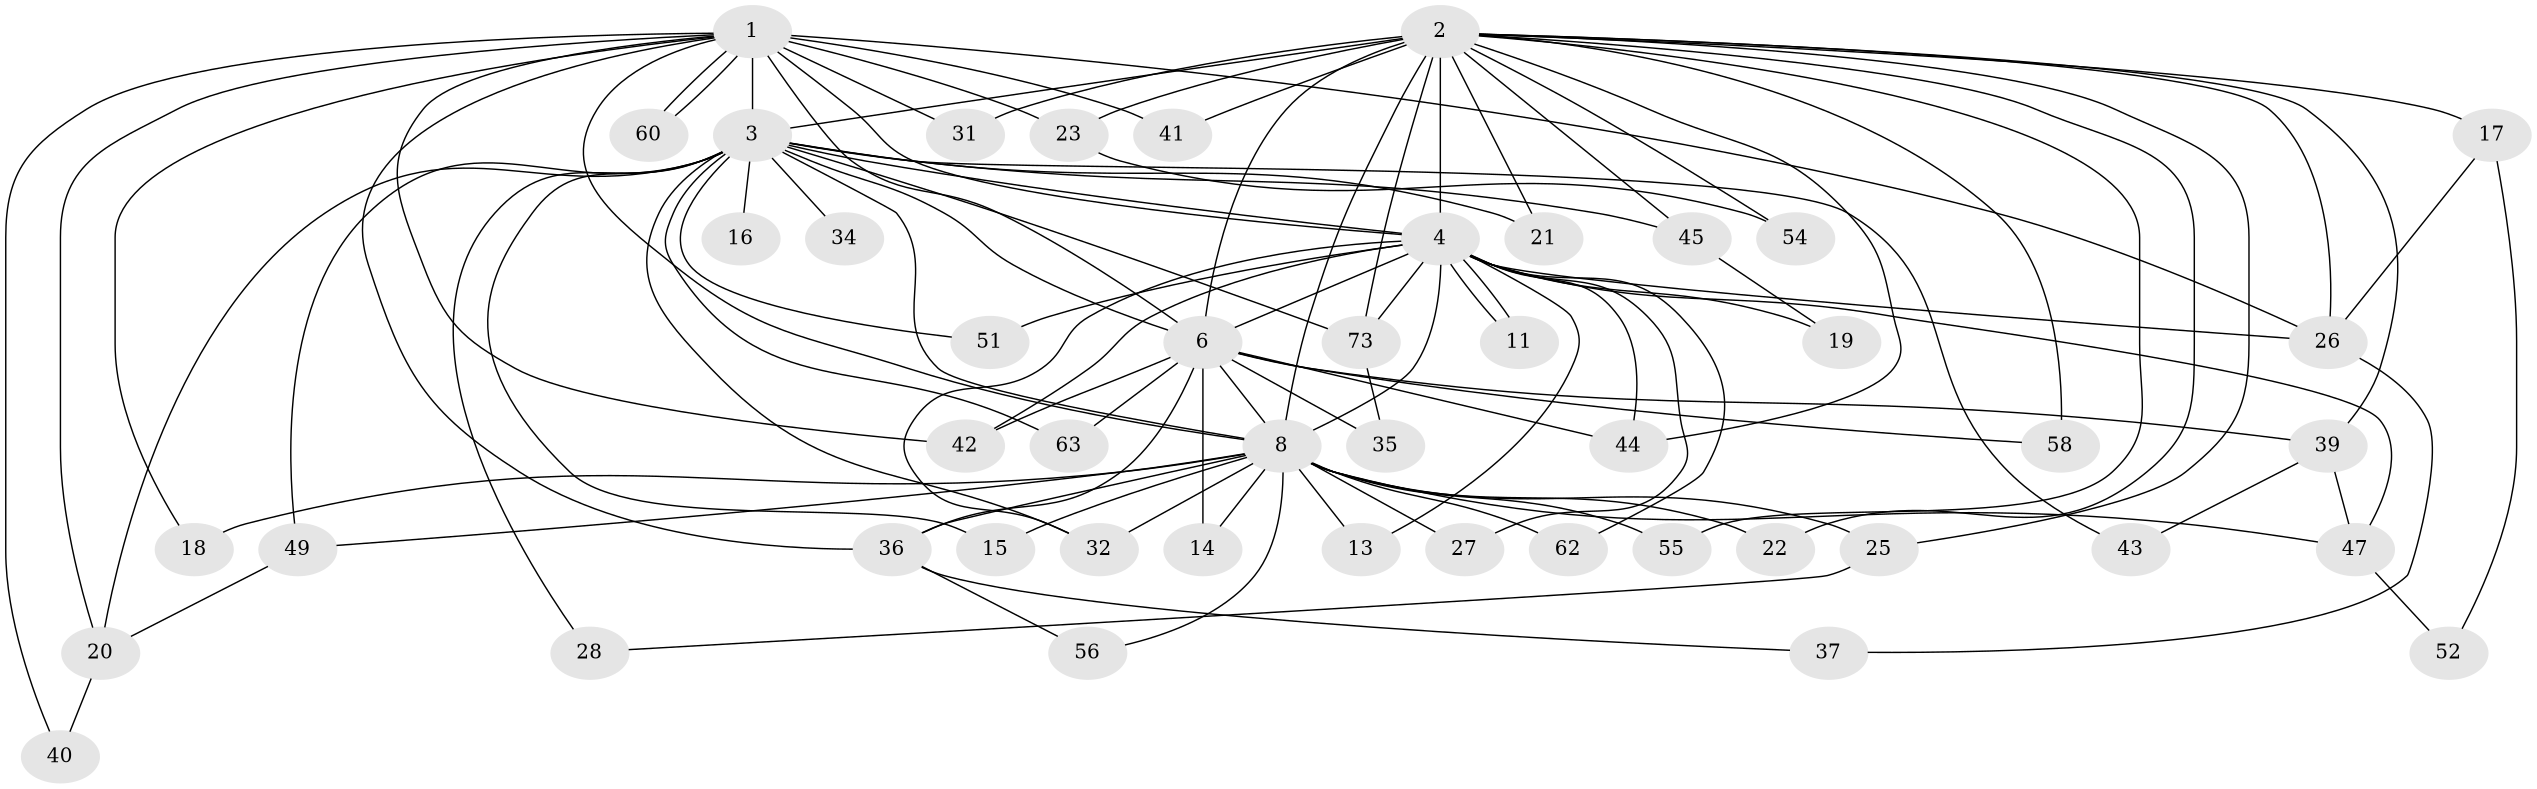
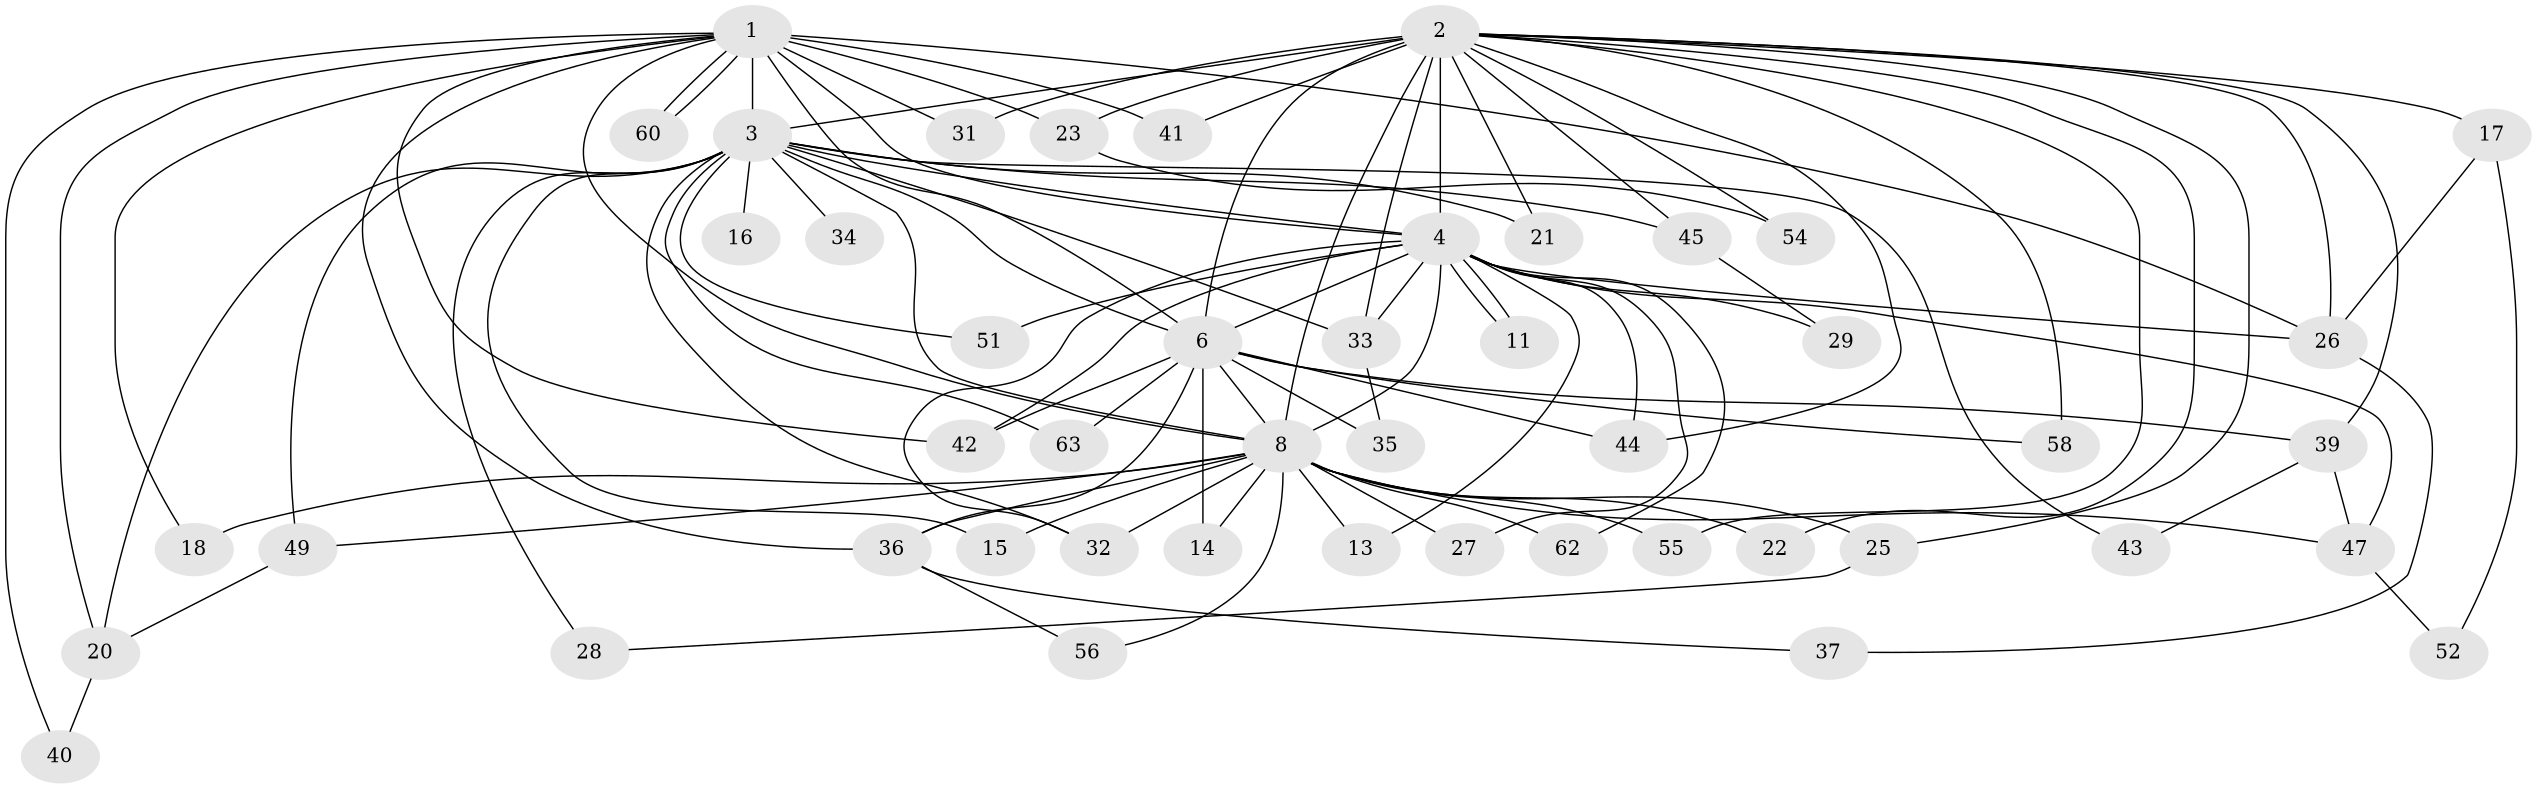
(1361, 342) -> (1361, 342)
(1842, 342) -> (1842, 342)
